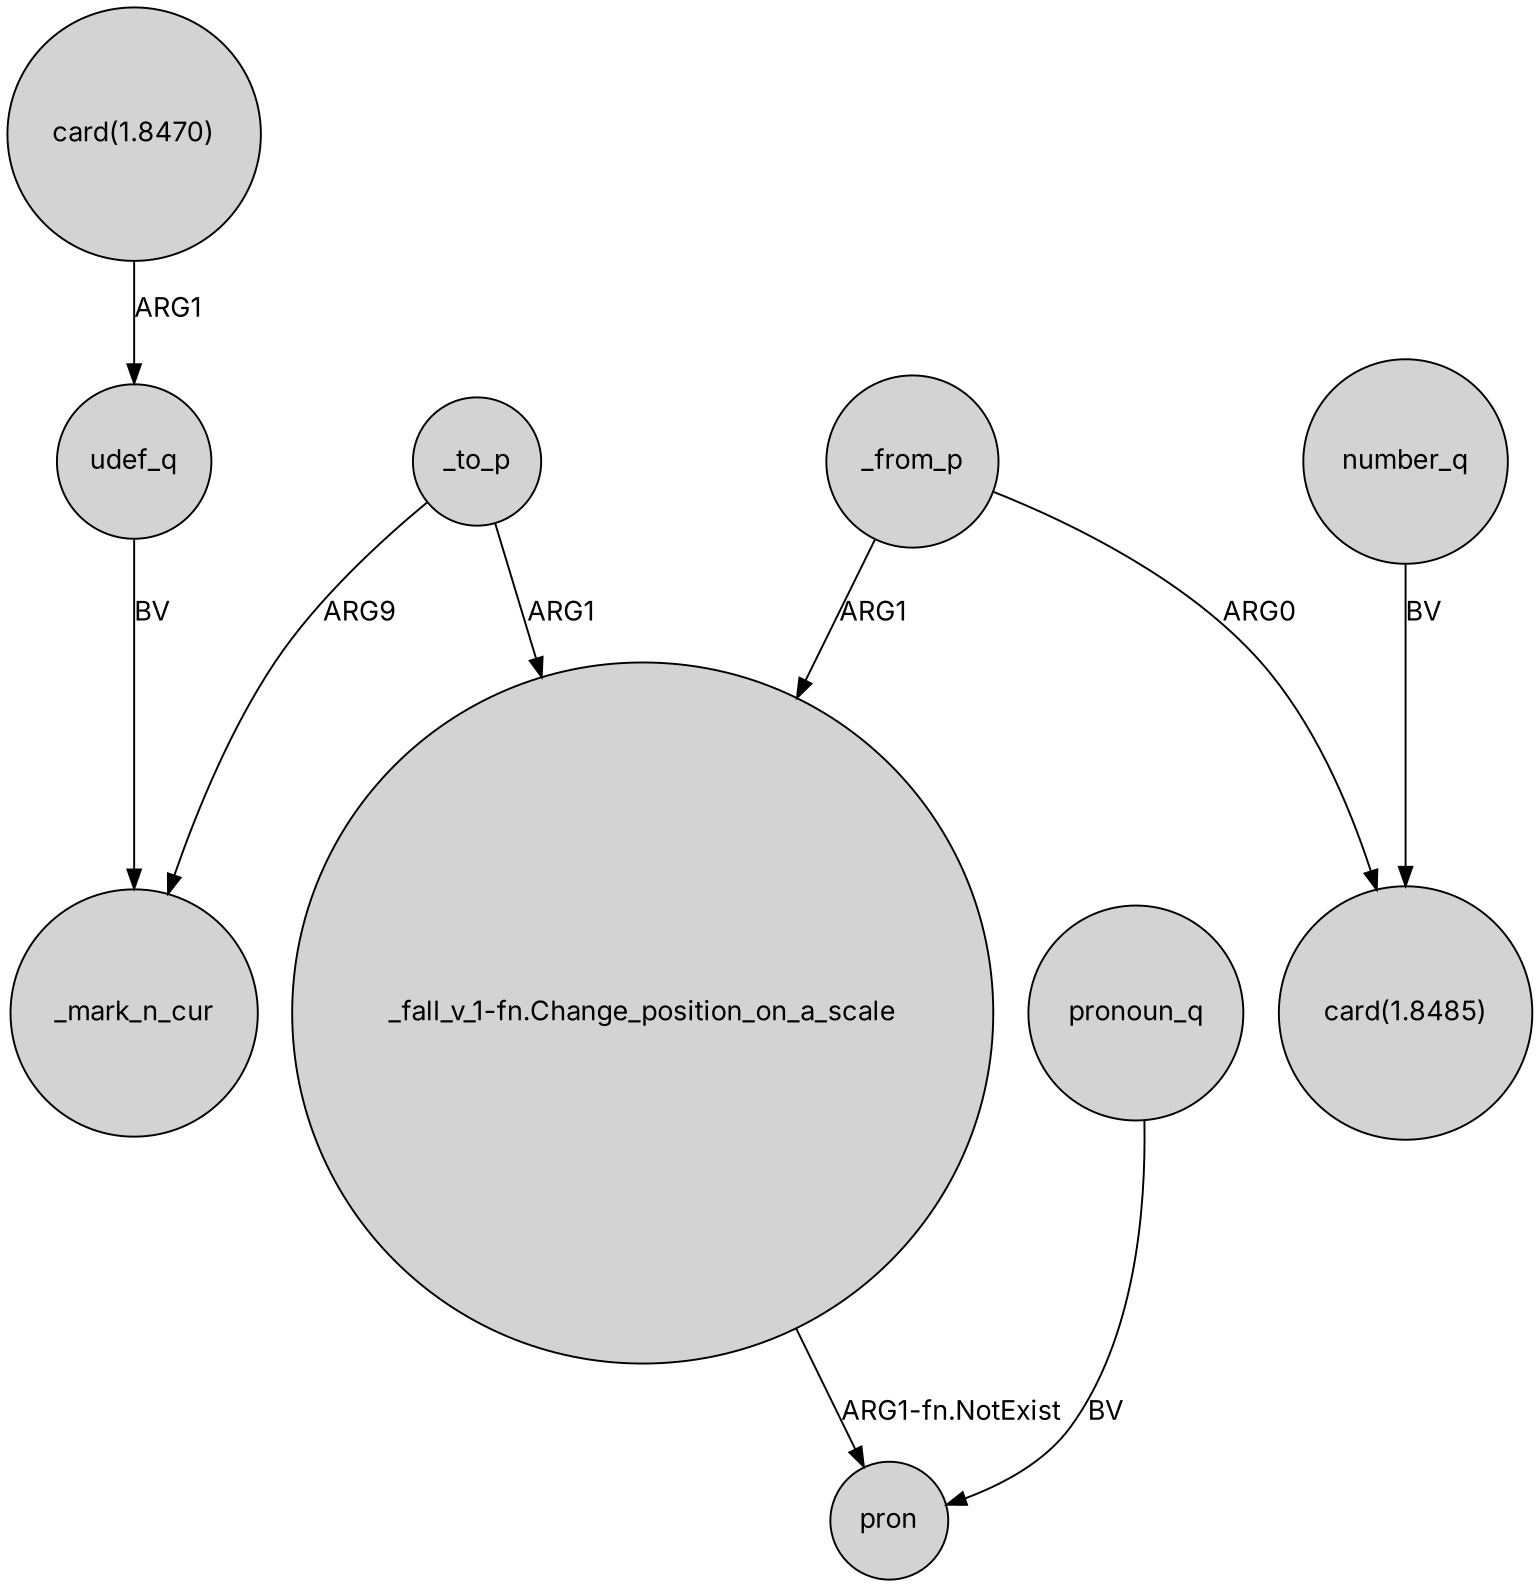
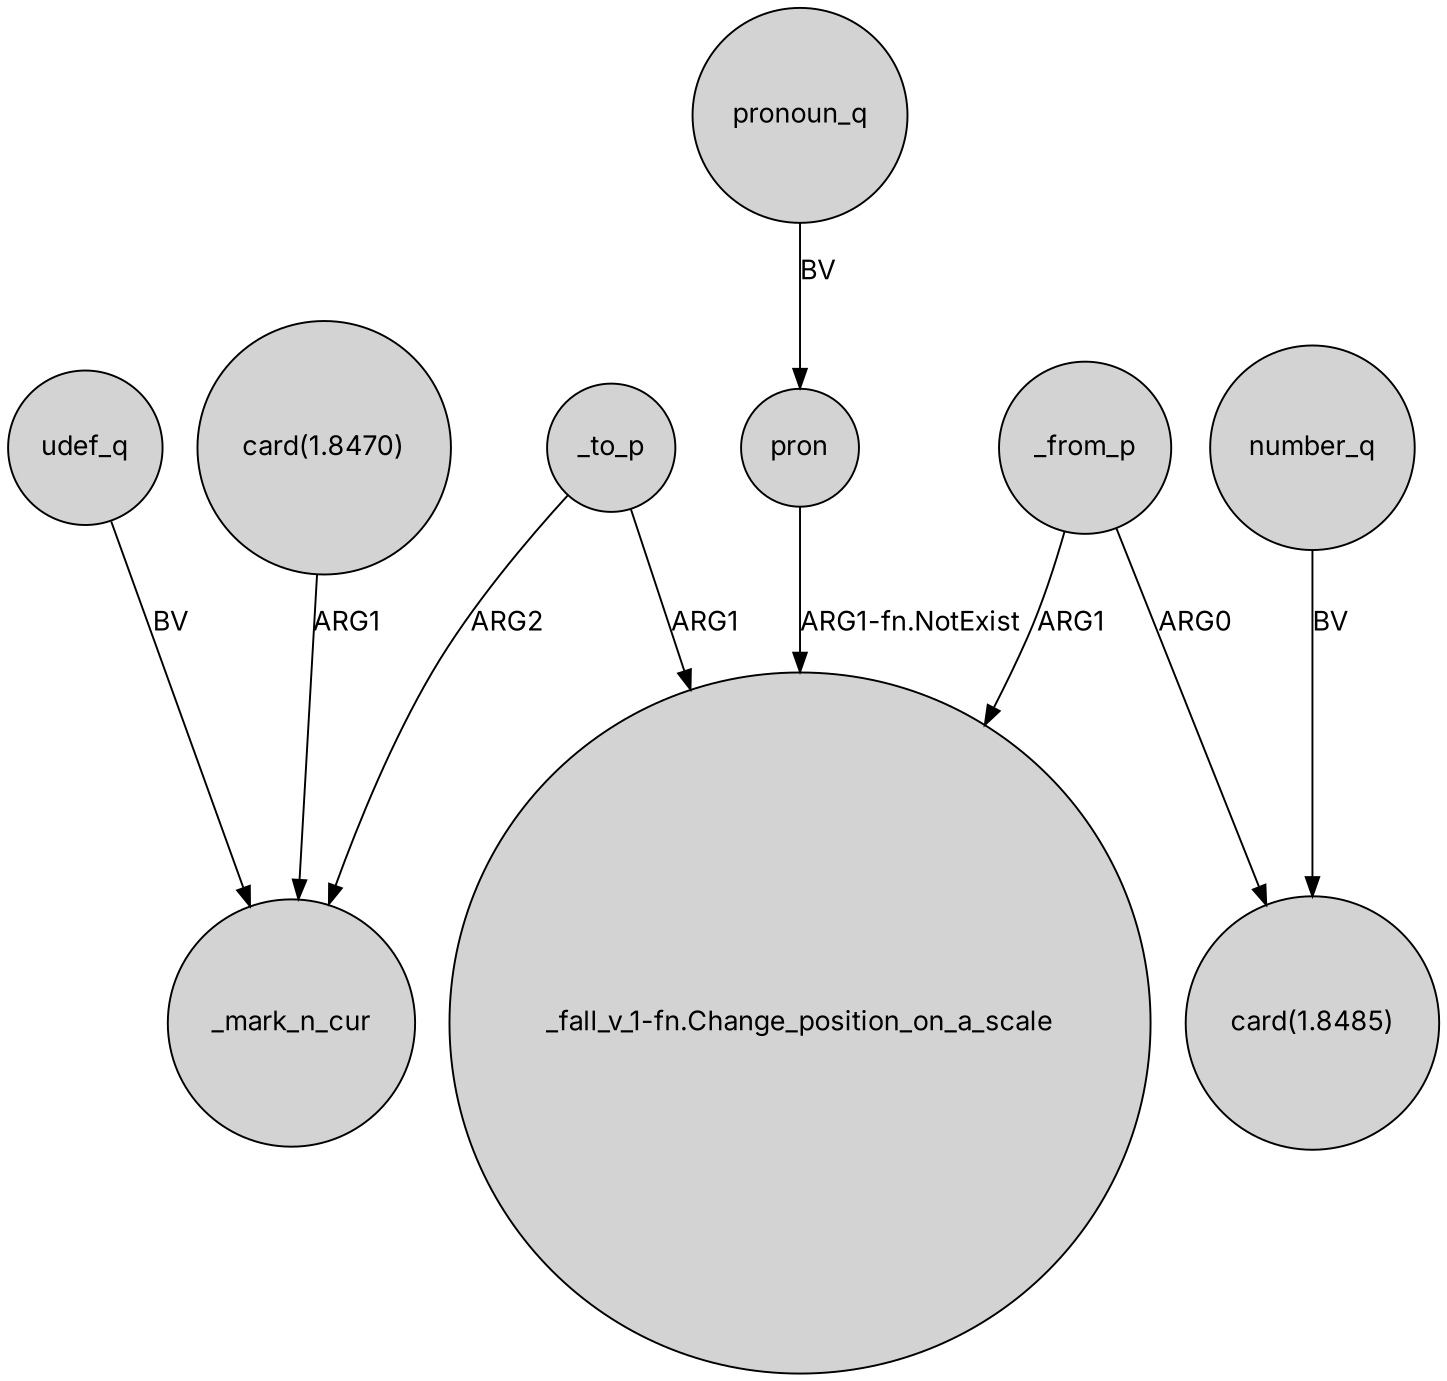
(134, 313) -> (308, 727)
(361, 613) -> (507, 623)
(826, 1389) -> (800, 580)
